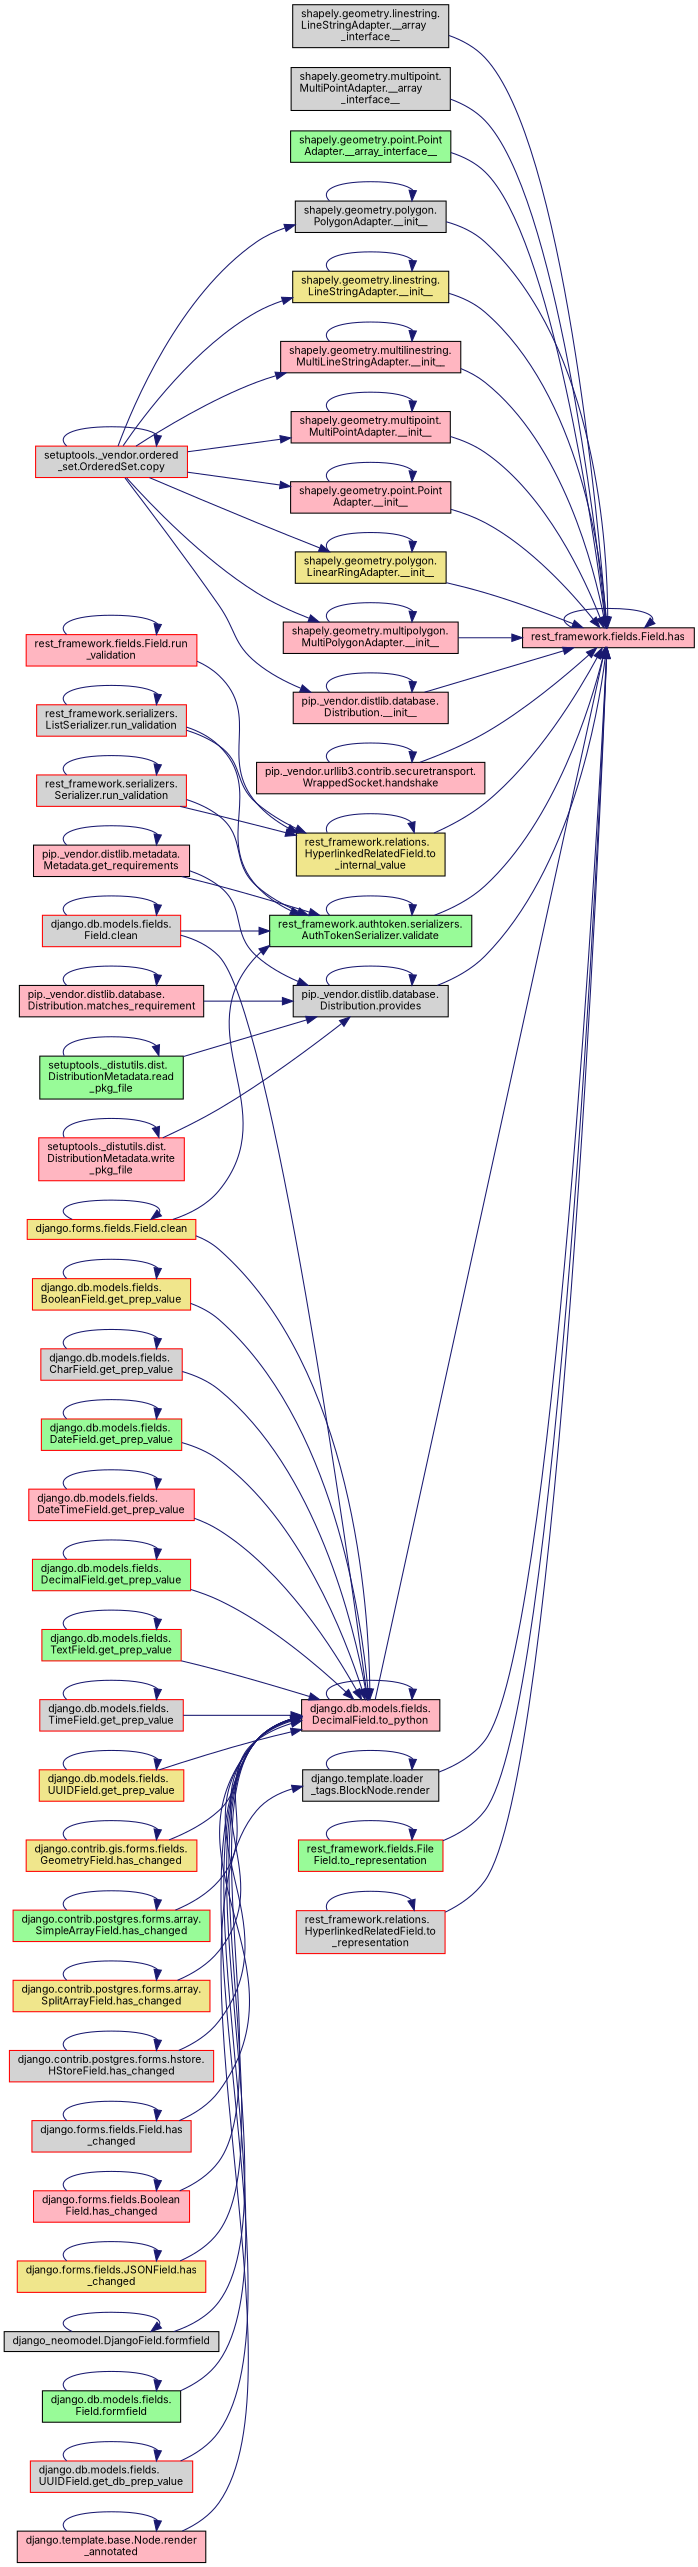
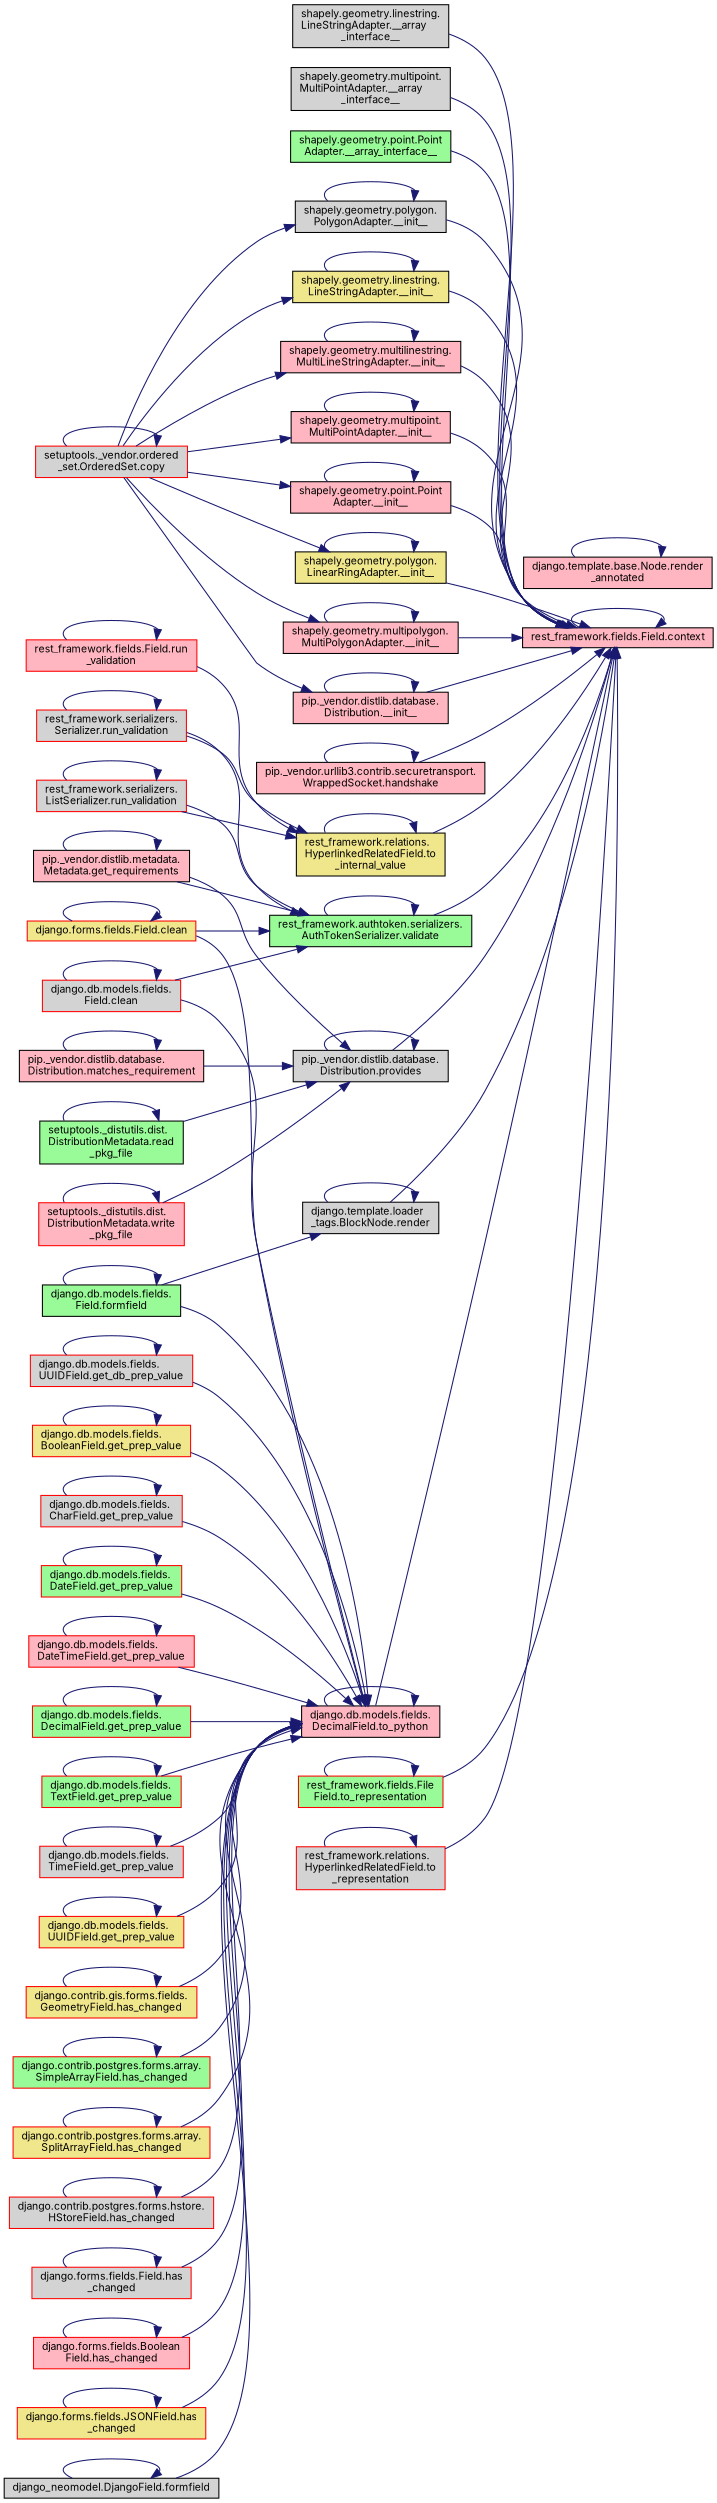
(608, 638) -> (618, 638)
(234, 2158) -> (236, 1261)
